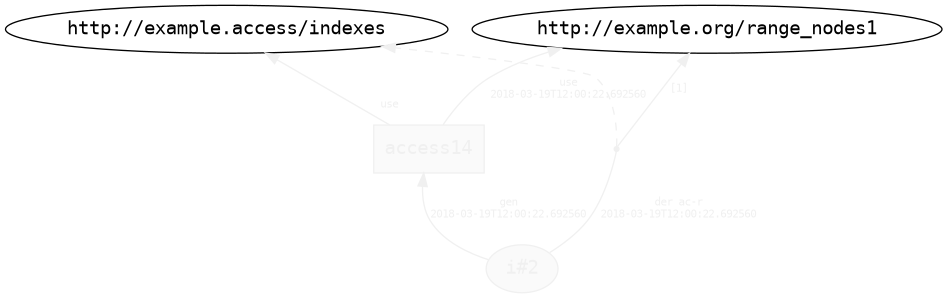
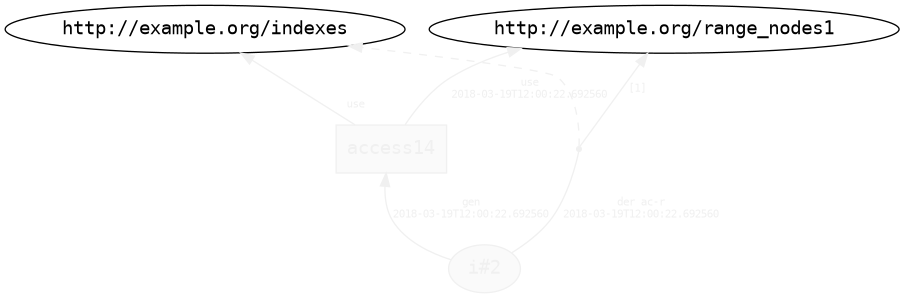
(227, 29) -> (205, 29)
